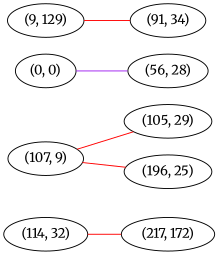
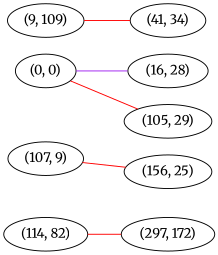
(46, 21) -> (46, 21)
(168, 21) -> (168, 21)
(168, 71) -> (168, 71)
(105, 141) -> (104, 95)
(168, 172) -> (168, 172)
(46, 234) -> (46, 234)
(168, 234) -> (168, 234)
